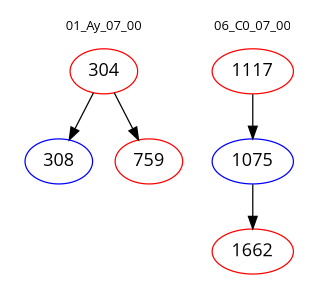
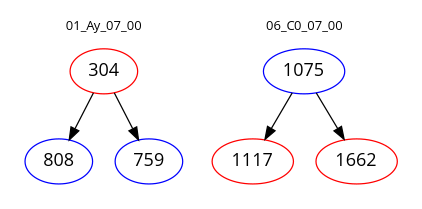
(253, 110) -> (282, 111)
(59, 161) -> (59, 161)
(149, 161) -> (149, 161)
